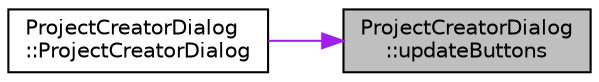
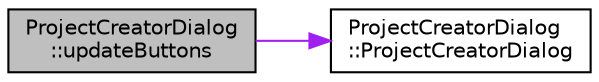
(295, 41) -> (282, 41)
